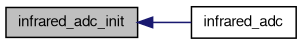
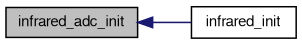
(244, 22) -> (244, 22)
